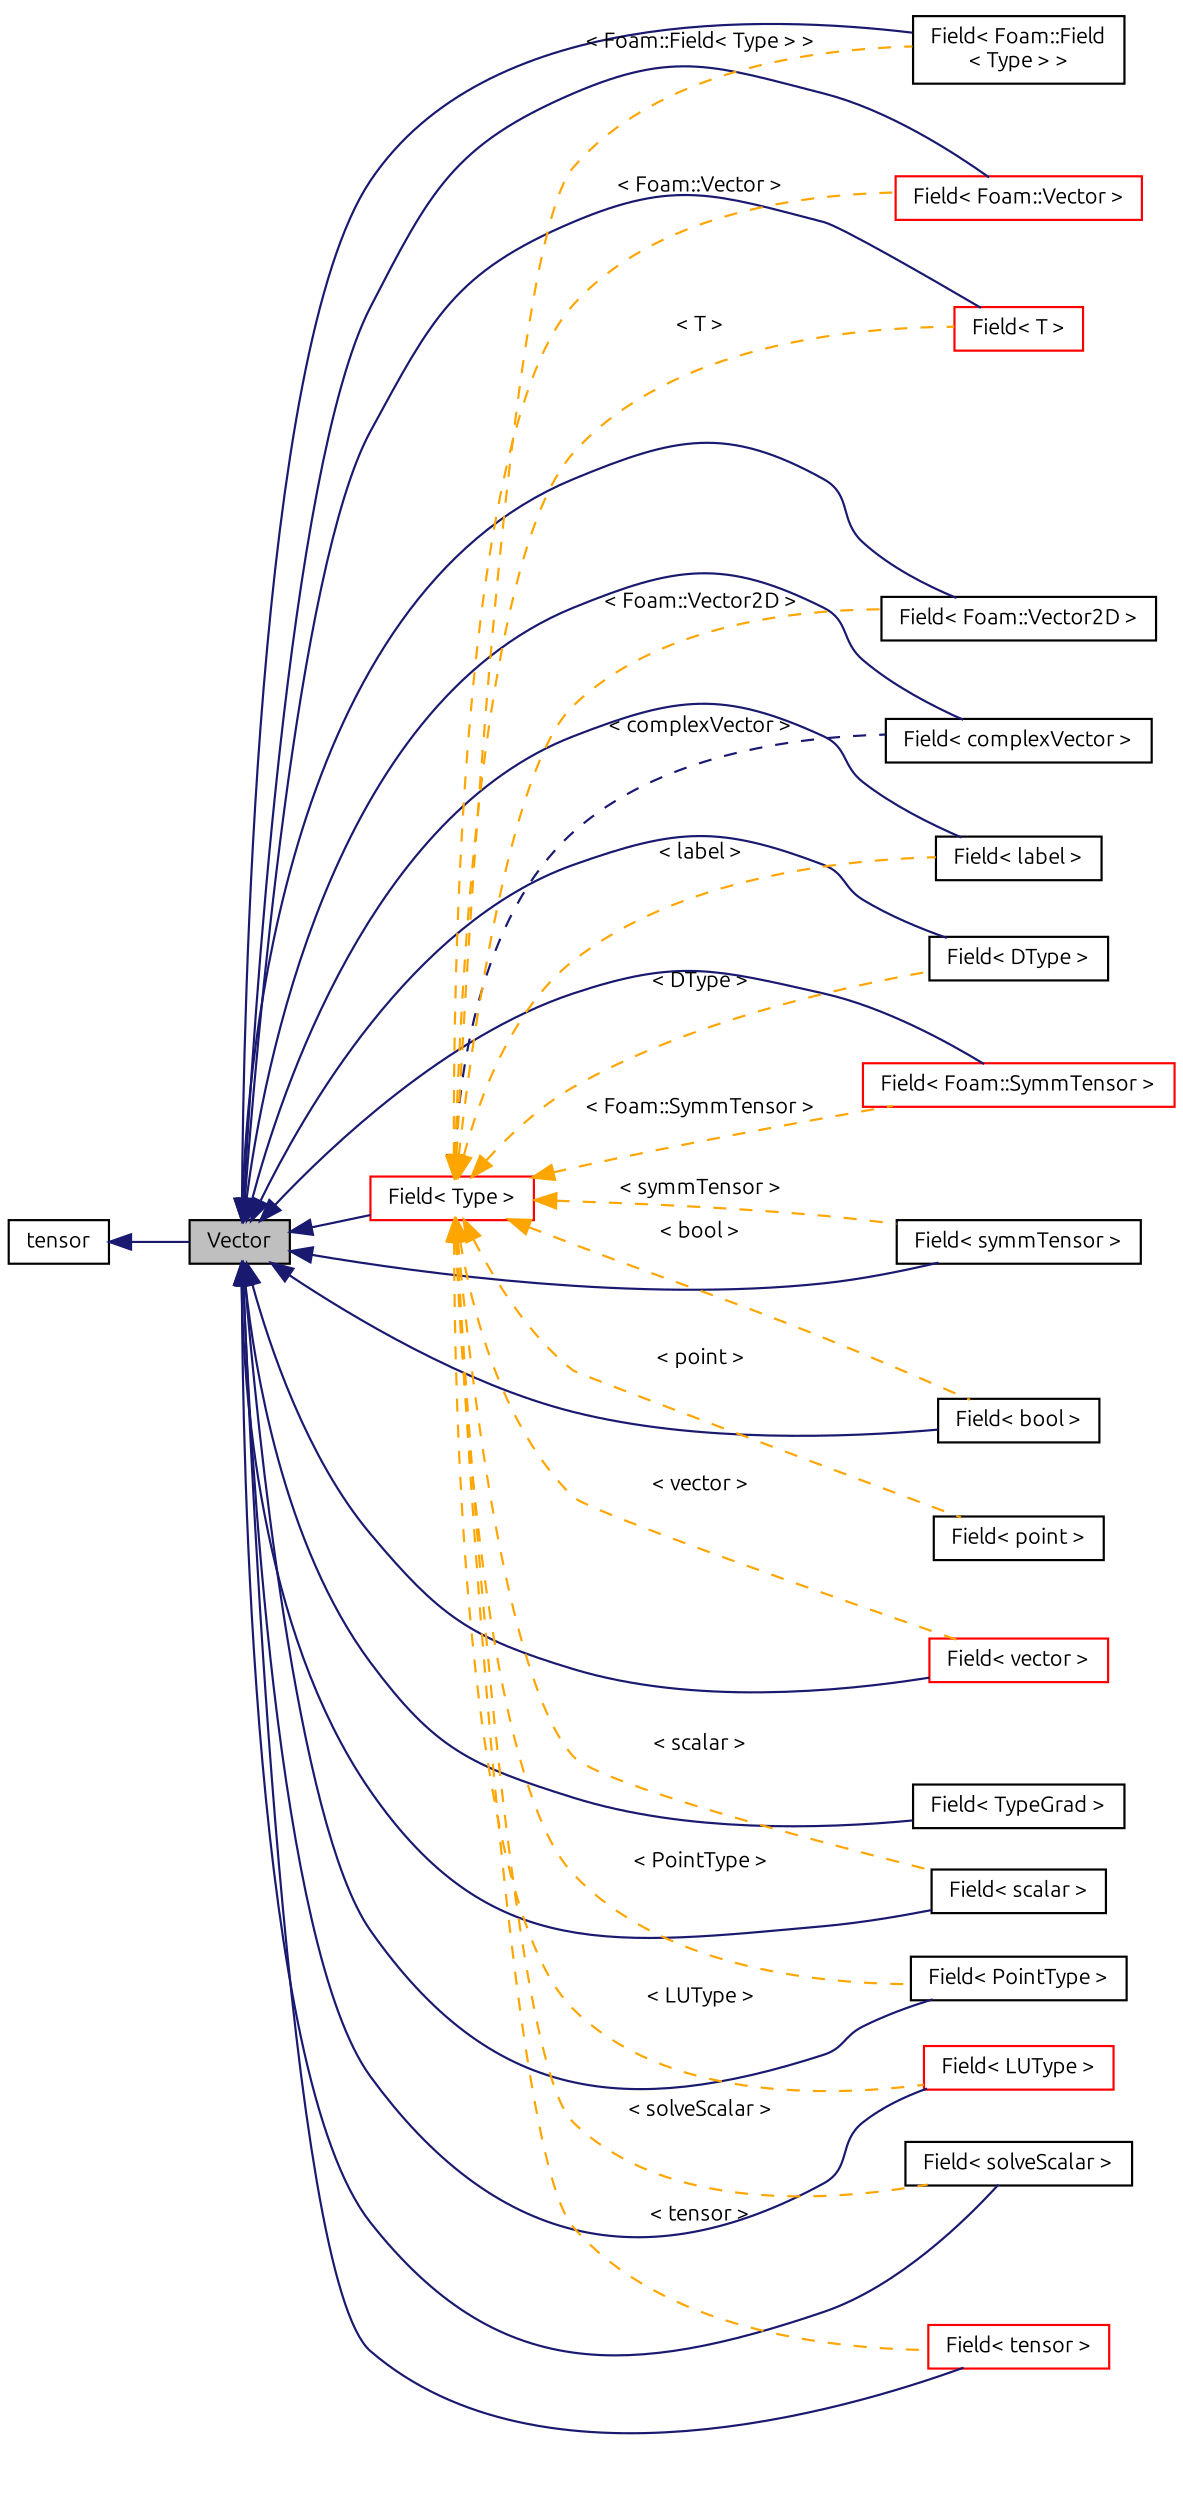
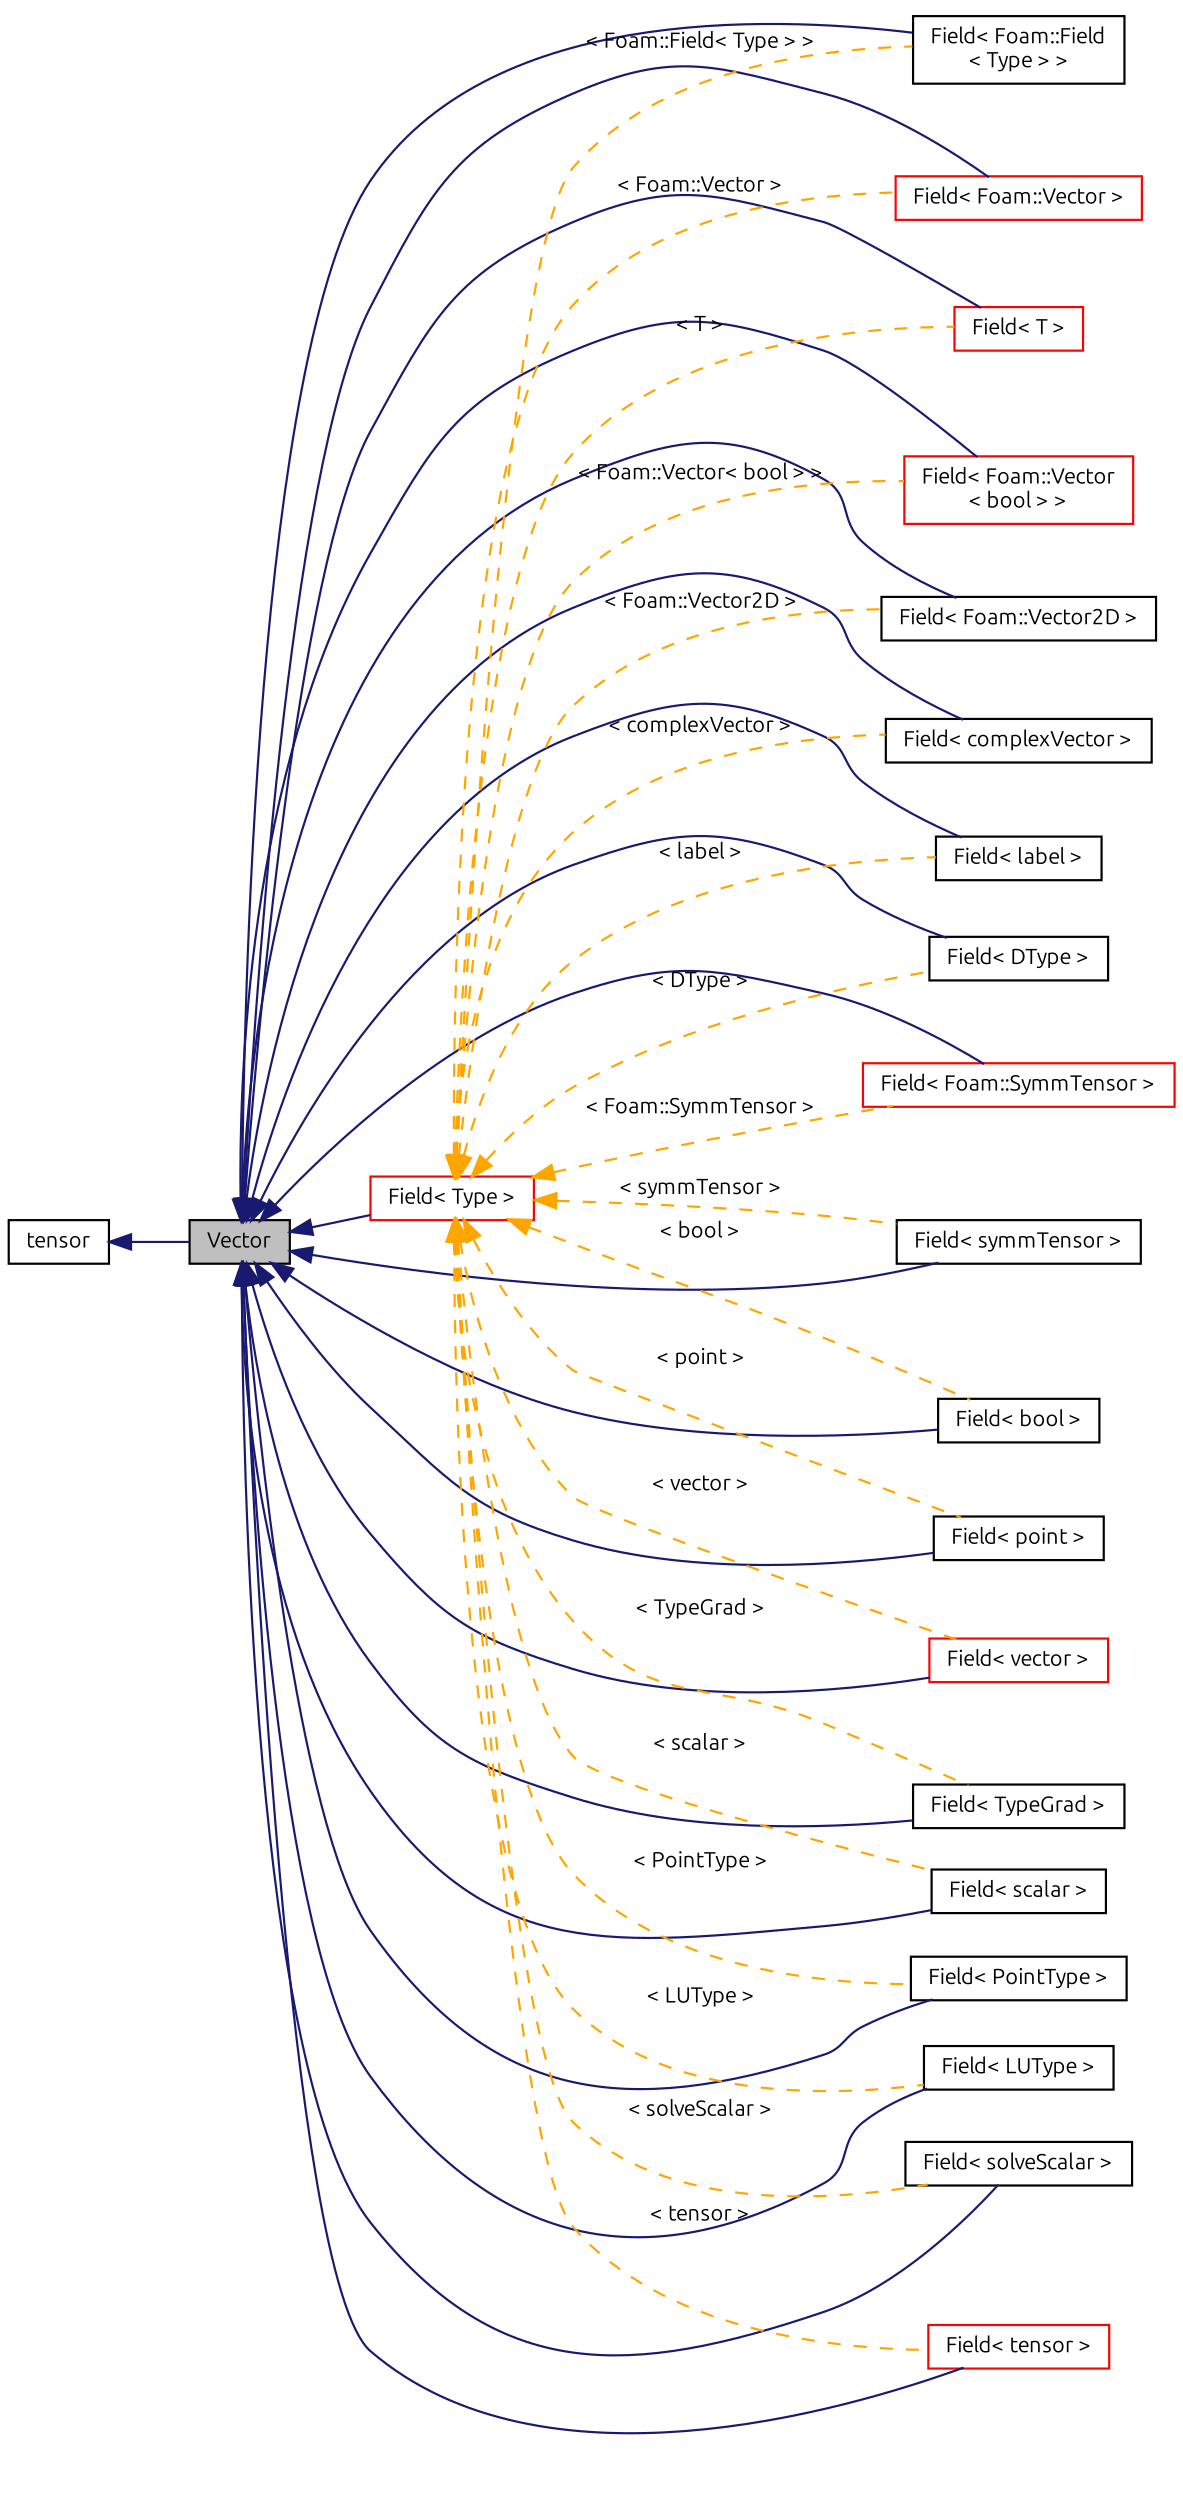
none -> (1019, 490)
(567, 839) -> (567, 839)
none -> (552, 1533)
none -> (584, 1631)
(1019, 2068) -> (1019, 2068)
